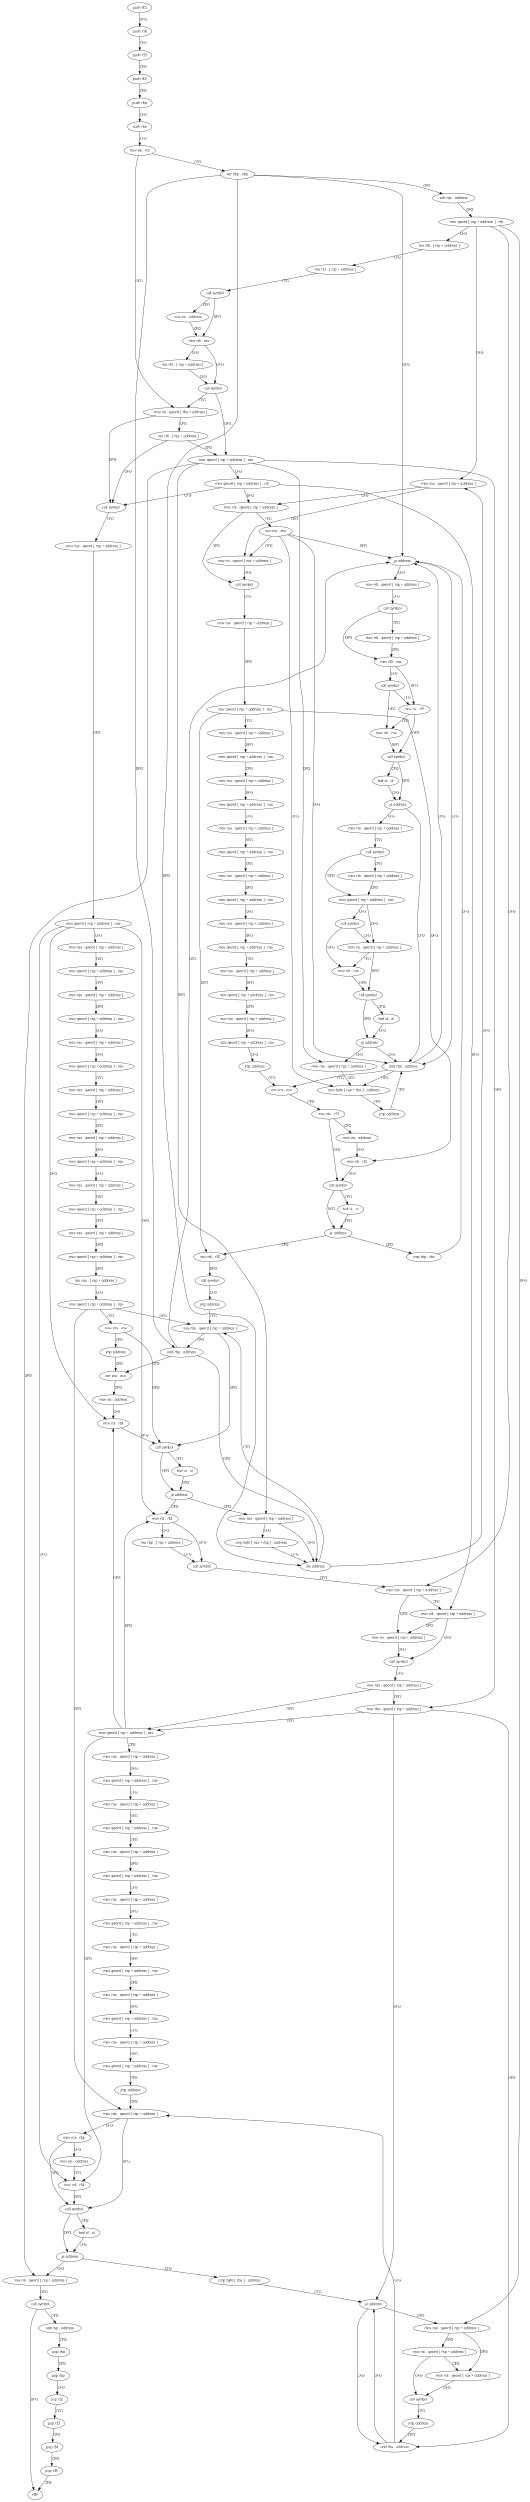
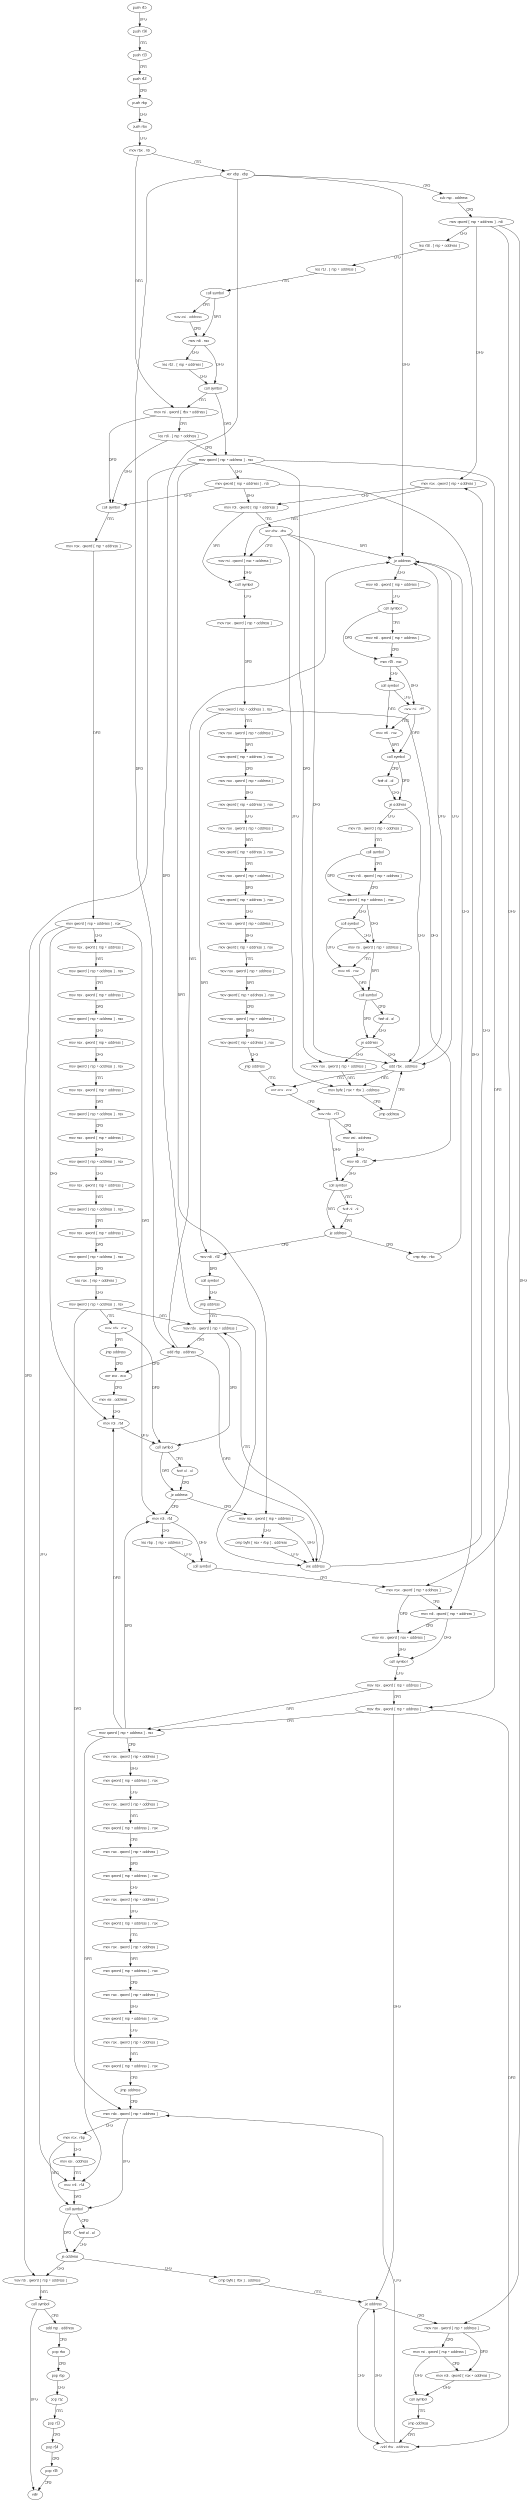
(140, 150) -> (140, 150)
